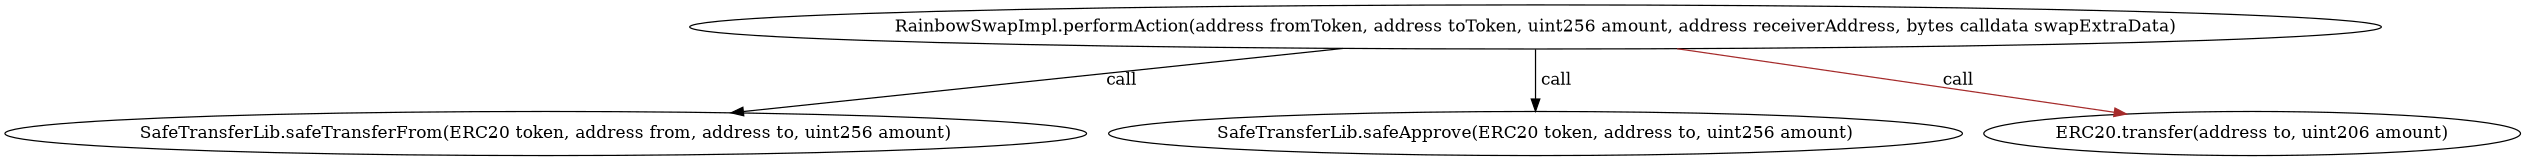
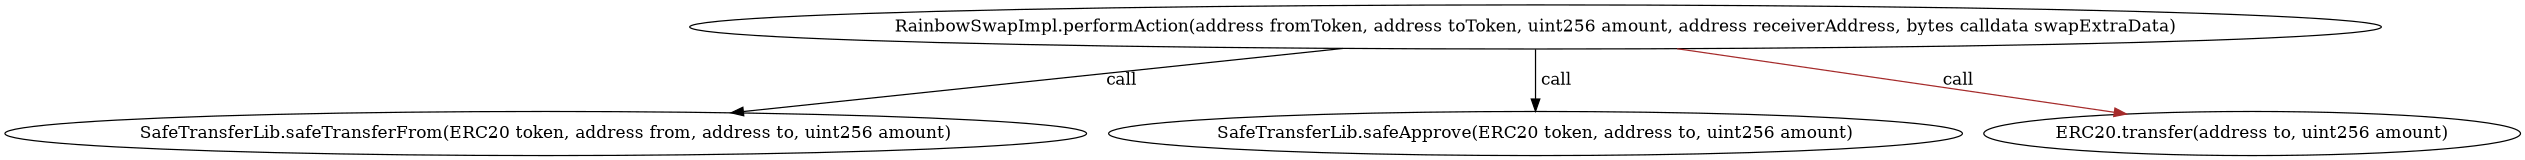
(2252, 134) -> (2252, 134)
